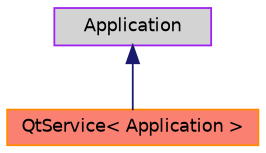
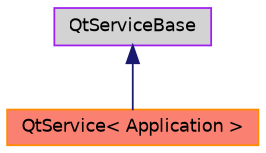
(133, 27) -> (133, 27)
